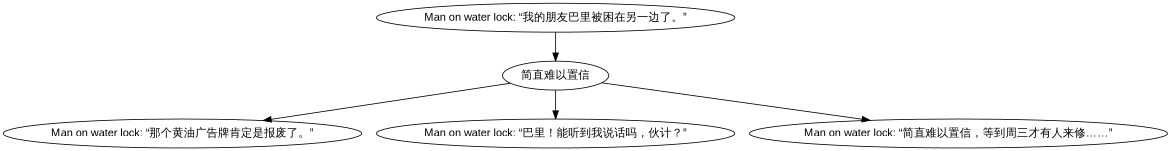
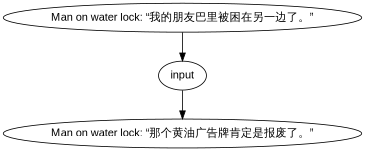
(556, 76) -> (182, 76)
(556, 133) -> none
(958, 133) -> none
